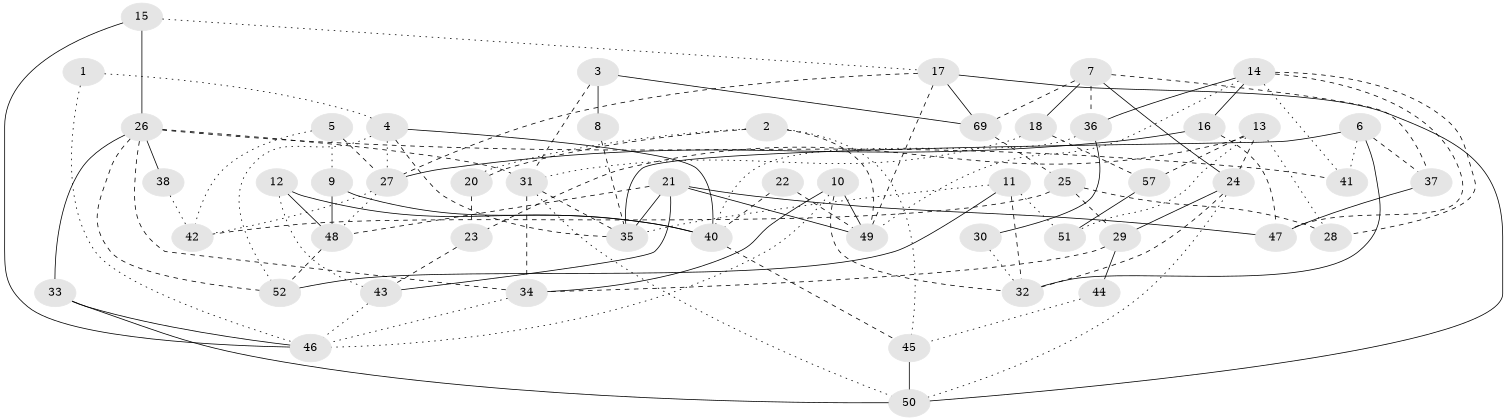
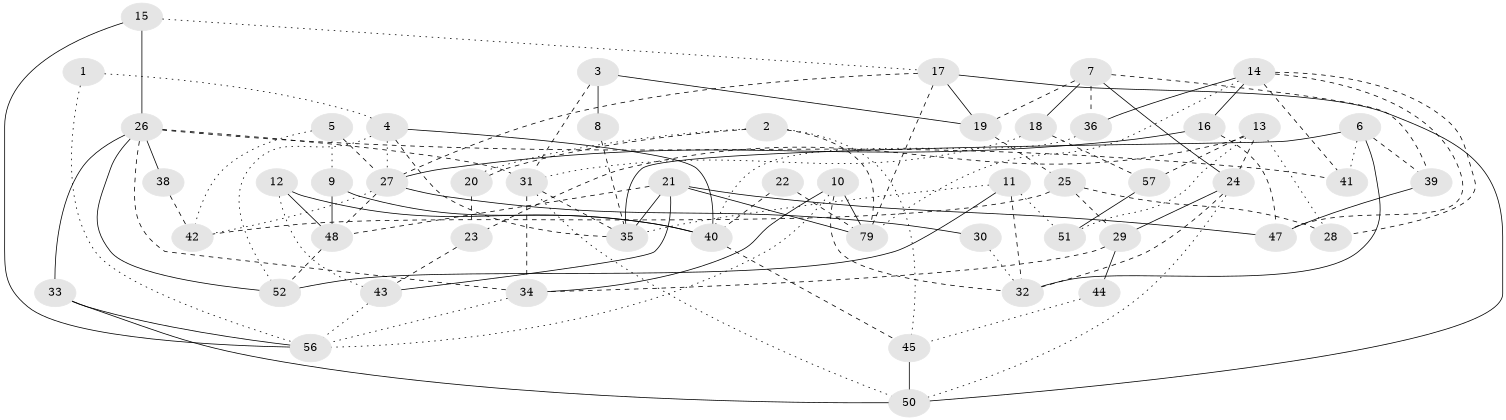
(981, 127) -> (981, 127)
(1301, 127) -> (1301, 127)
(1431, 182) -> (1431, 182)
(1075, 209) -> (683, 213)
(178, 210) -> (178, 210)
(356, 213) -> (356, 213)
(867, 238) -> (867, 238)
(123, 261) -> (123, 261)
(311, 348) -> (311, 348)
